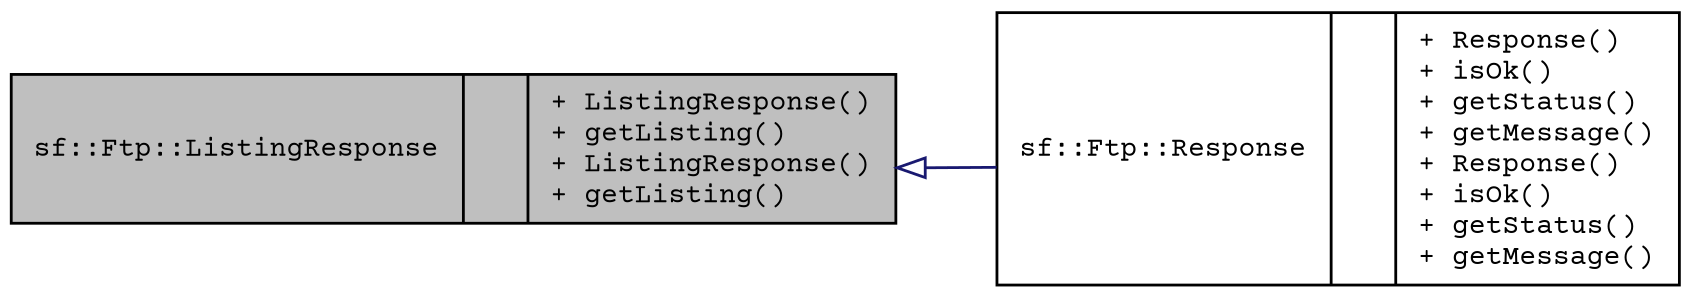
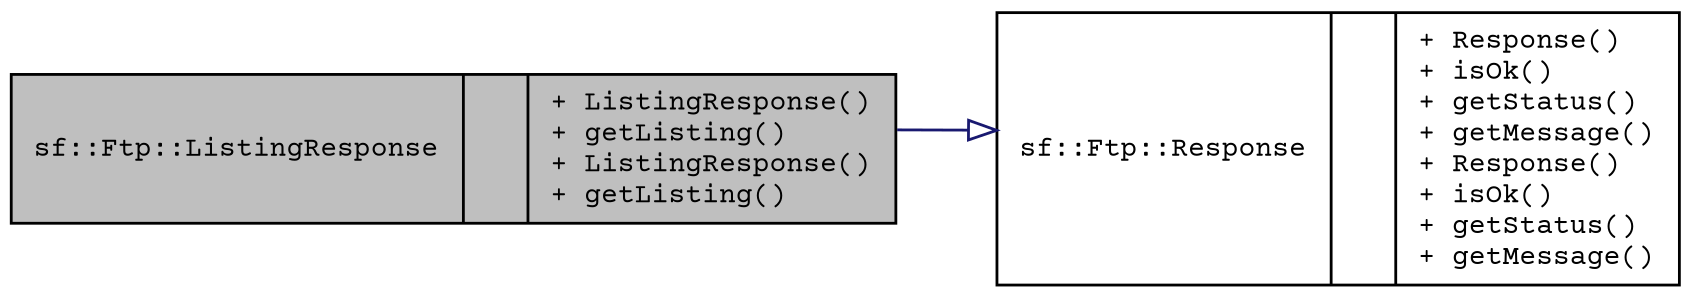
(961, 168) -> (933, 130)
